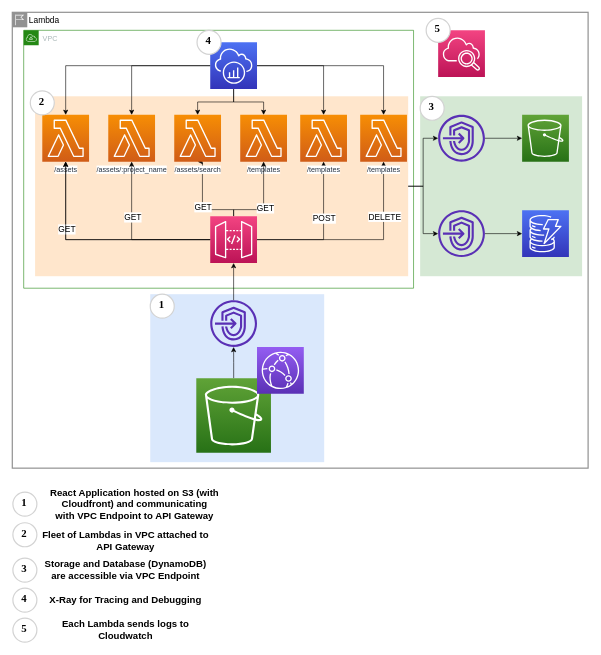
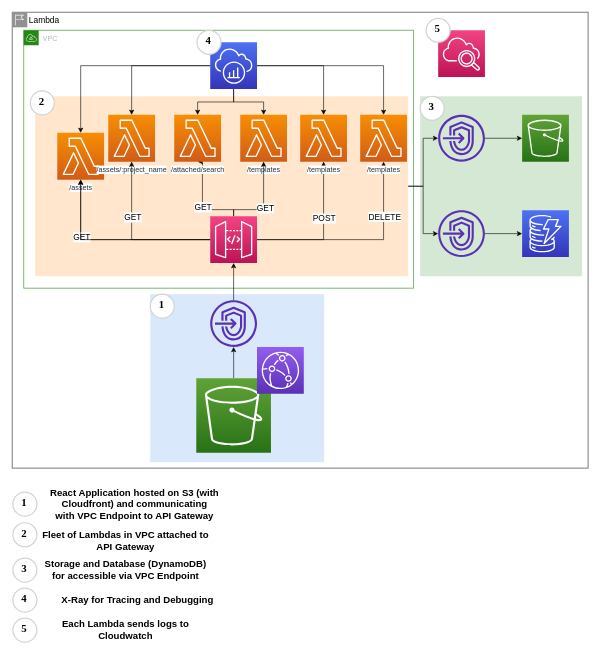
(66, 138) -> (81, 156)
(198, 170) -> (198, 170)
(126, 570) -> (126, 570)
(126, 600) -> (138, 600)
